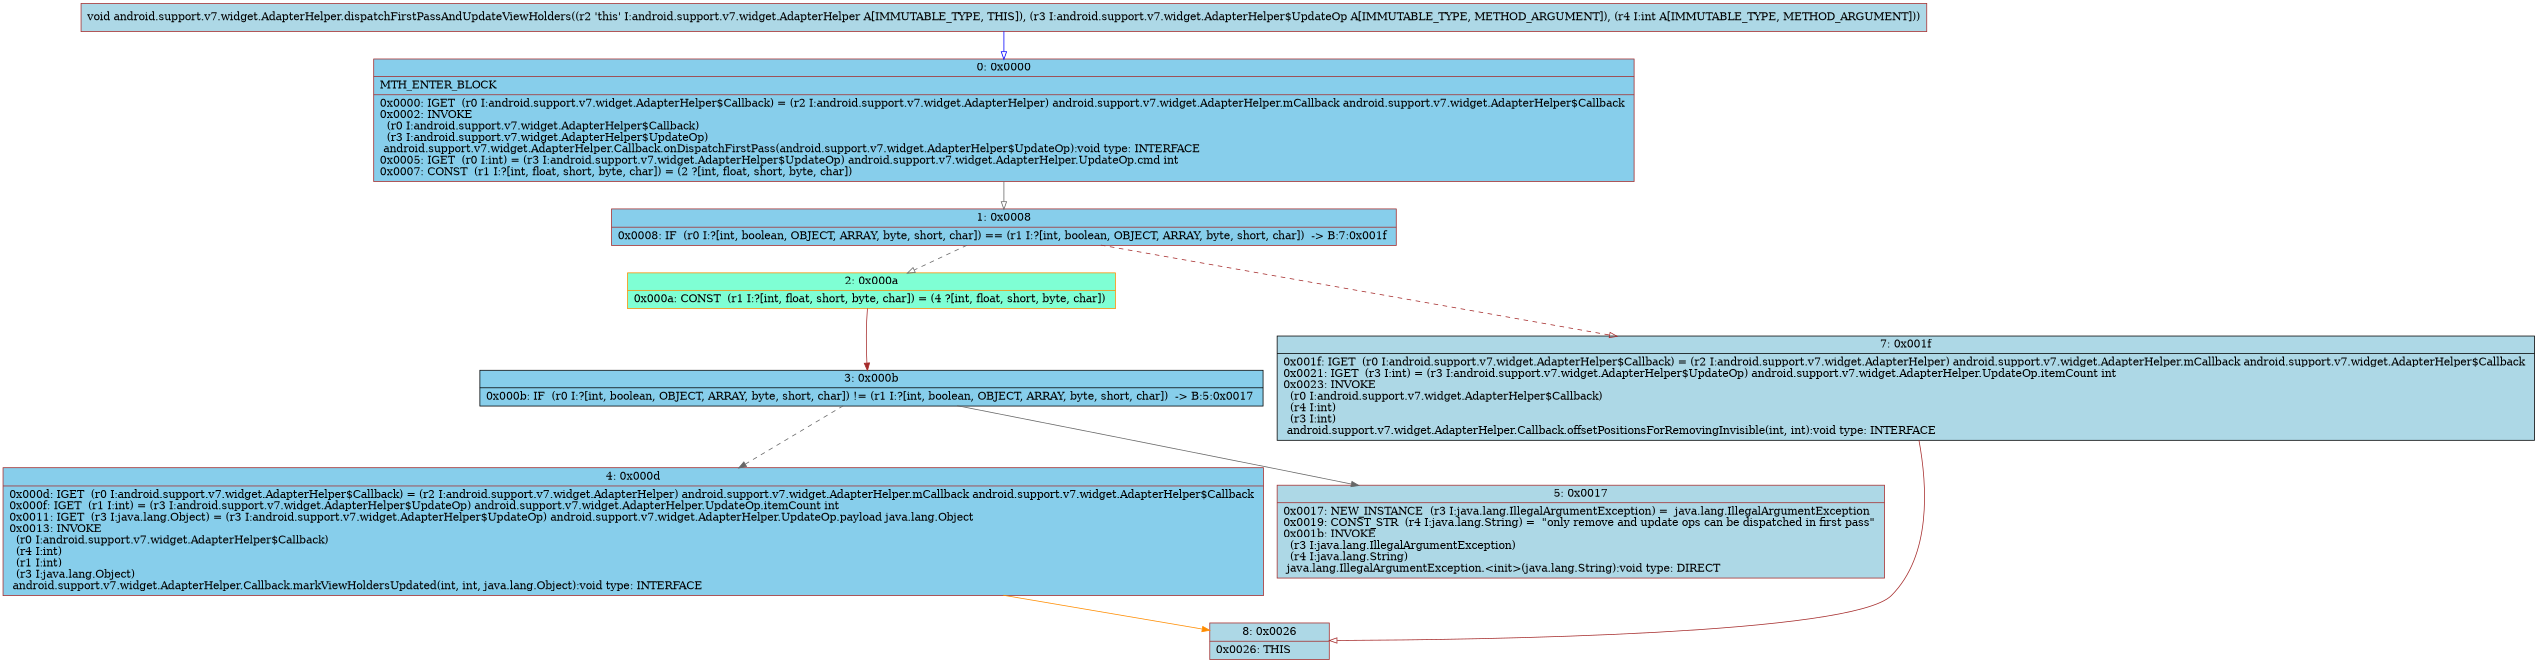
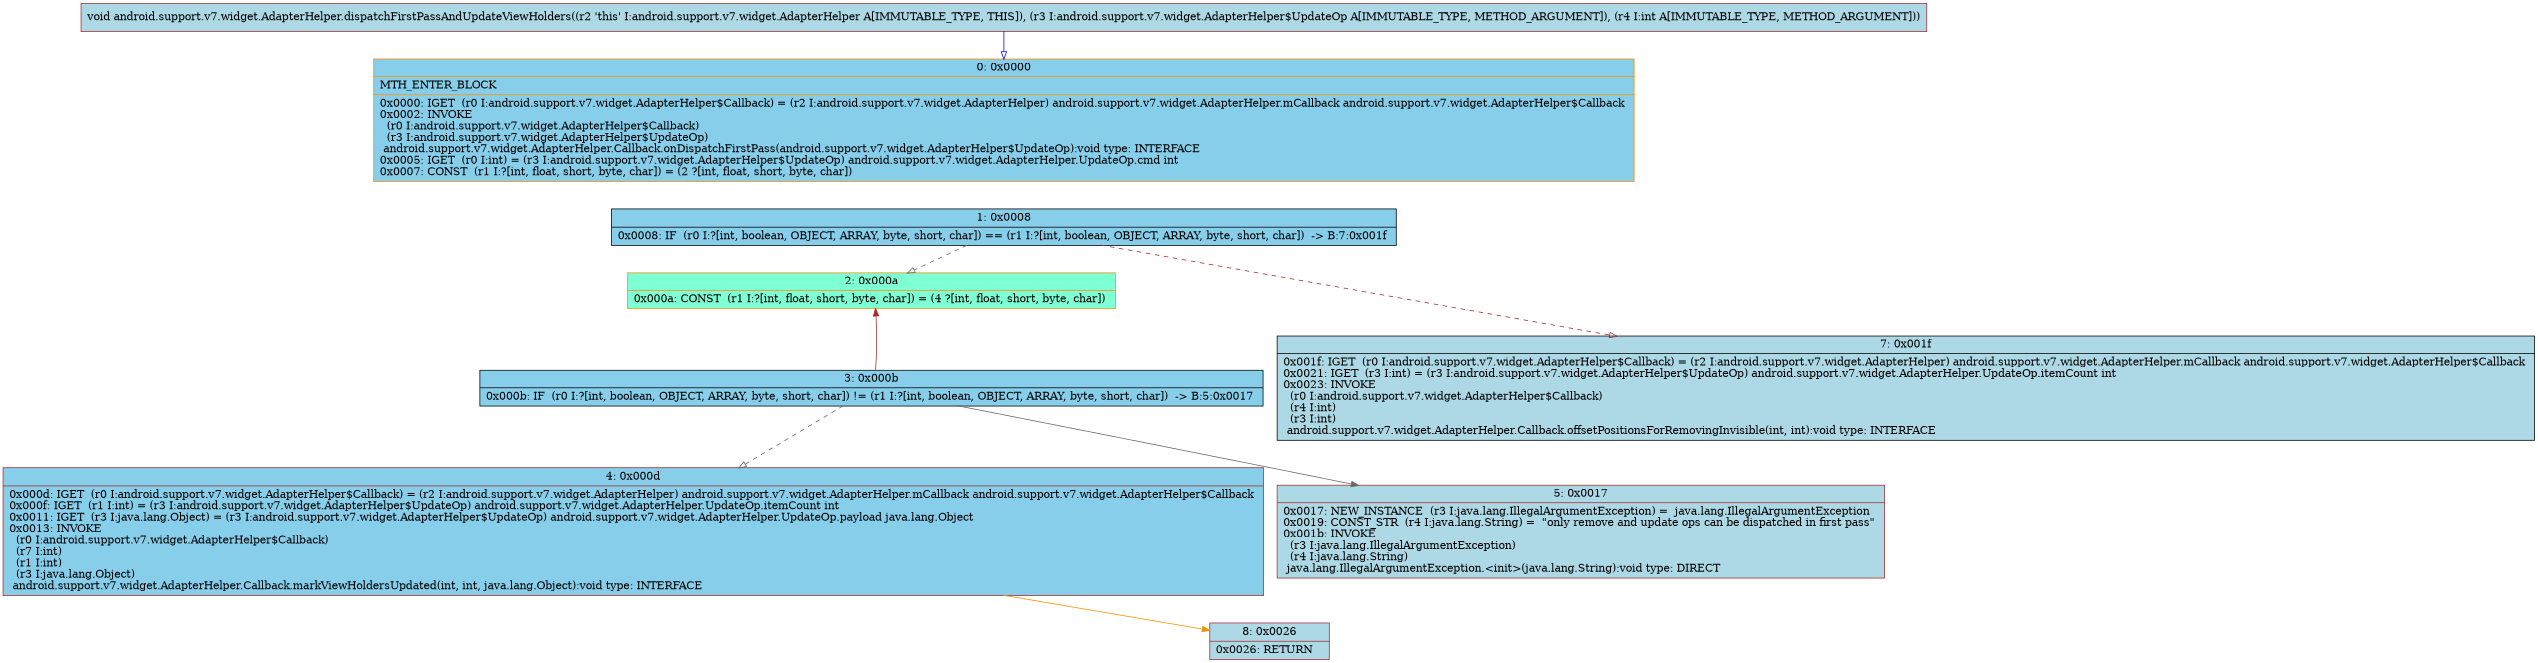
(1004, 120) -> (1004, 120)
(1004, 192) -> none
(1004, 227) -> (1004, 227)
(866, 336) -> (877, 343)
(794, 435) -> (794, 435)
(36, 552) -> (36, 552)
(1698, 629) -> none
(1258, 650) -> (1270, 650)
